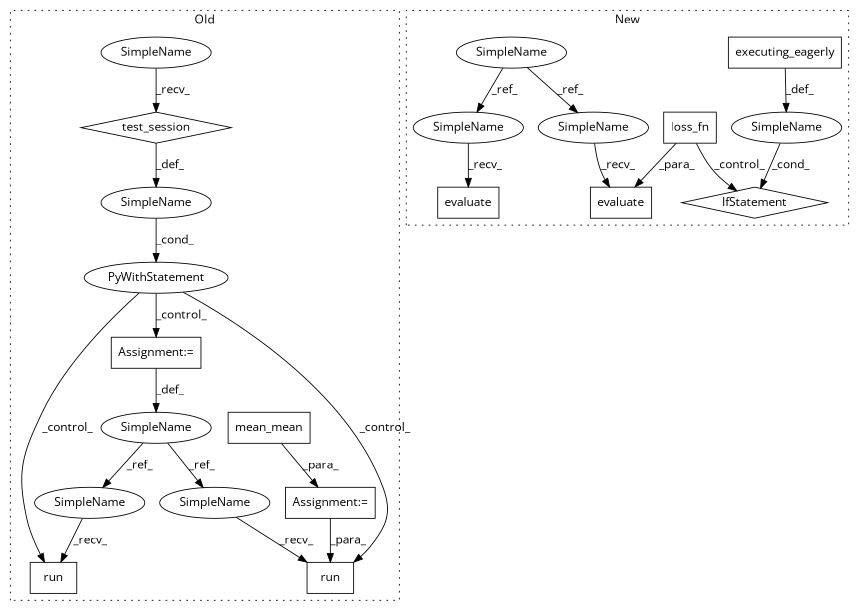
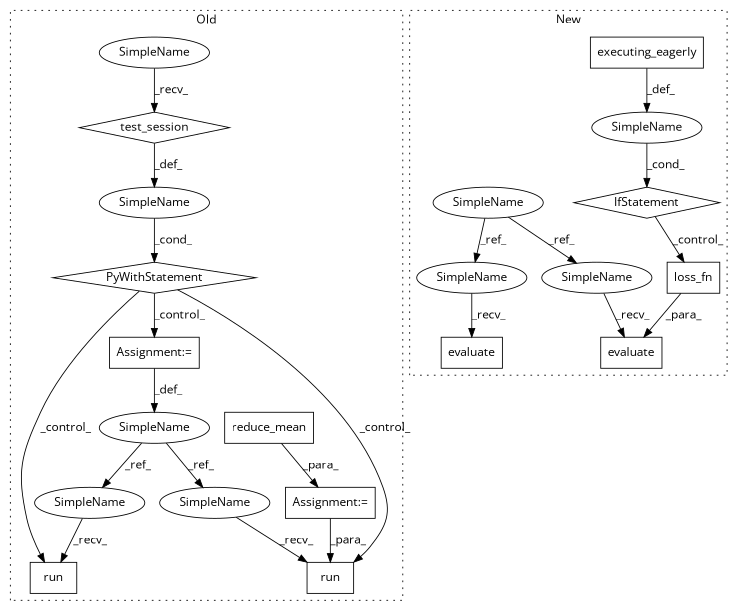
(710, 167) -> (667, 236)
(156, 278) -> (154, 278)
(269, 428) -> (269, 428)
